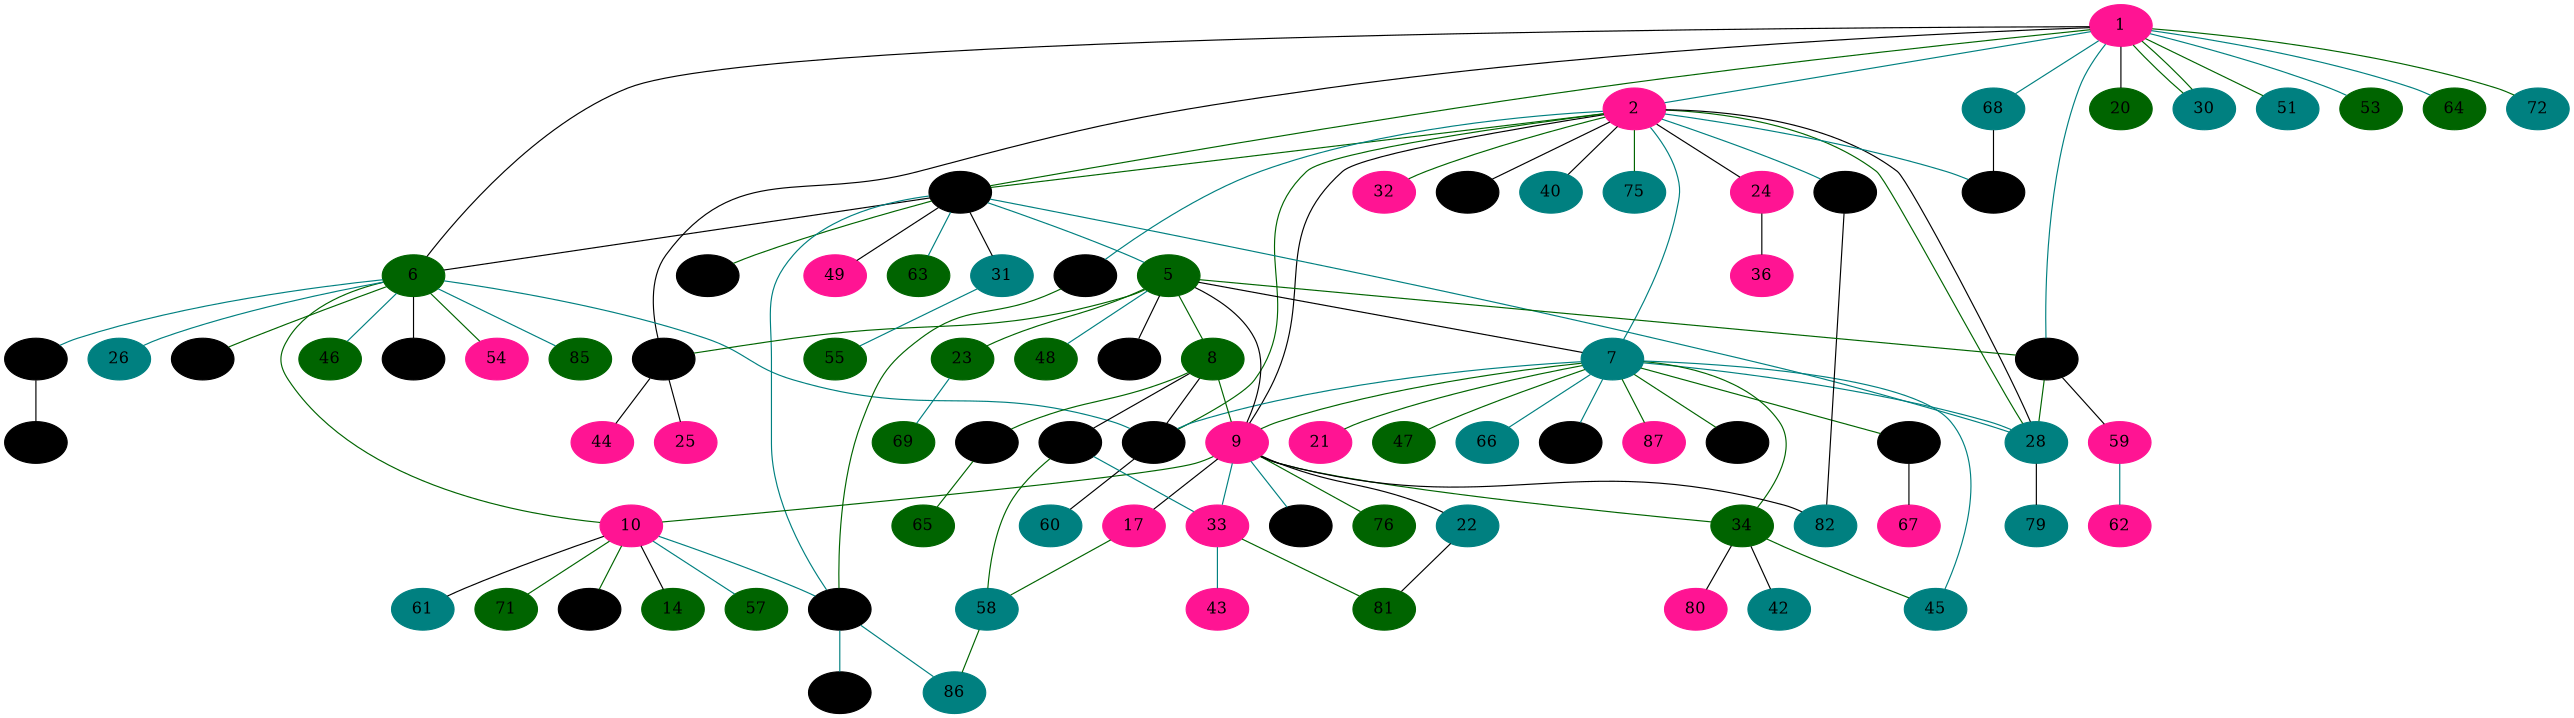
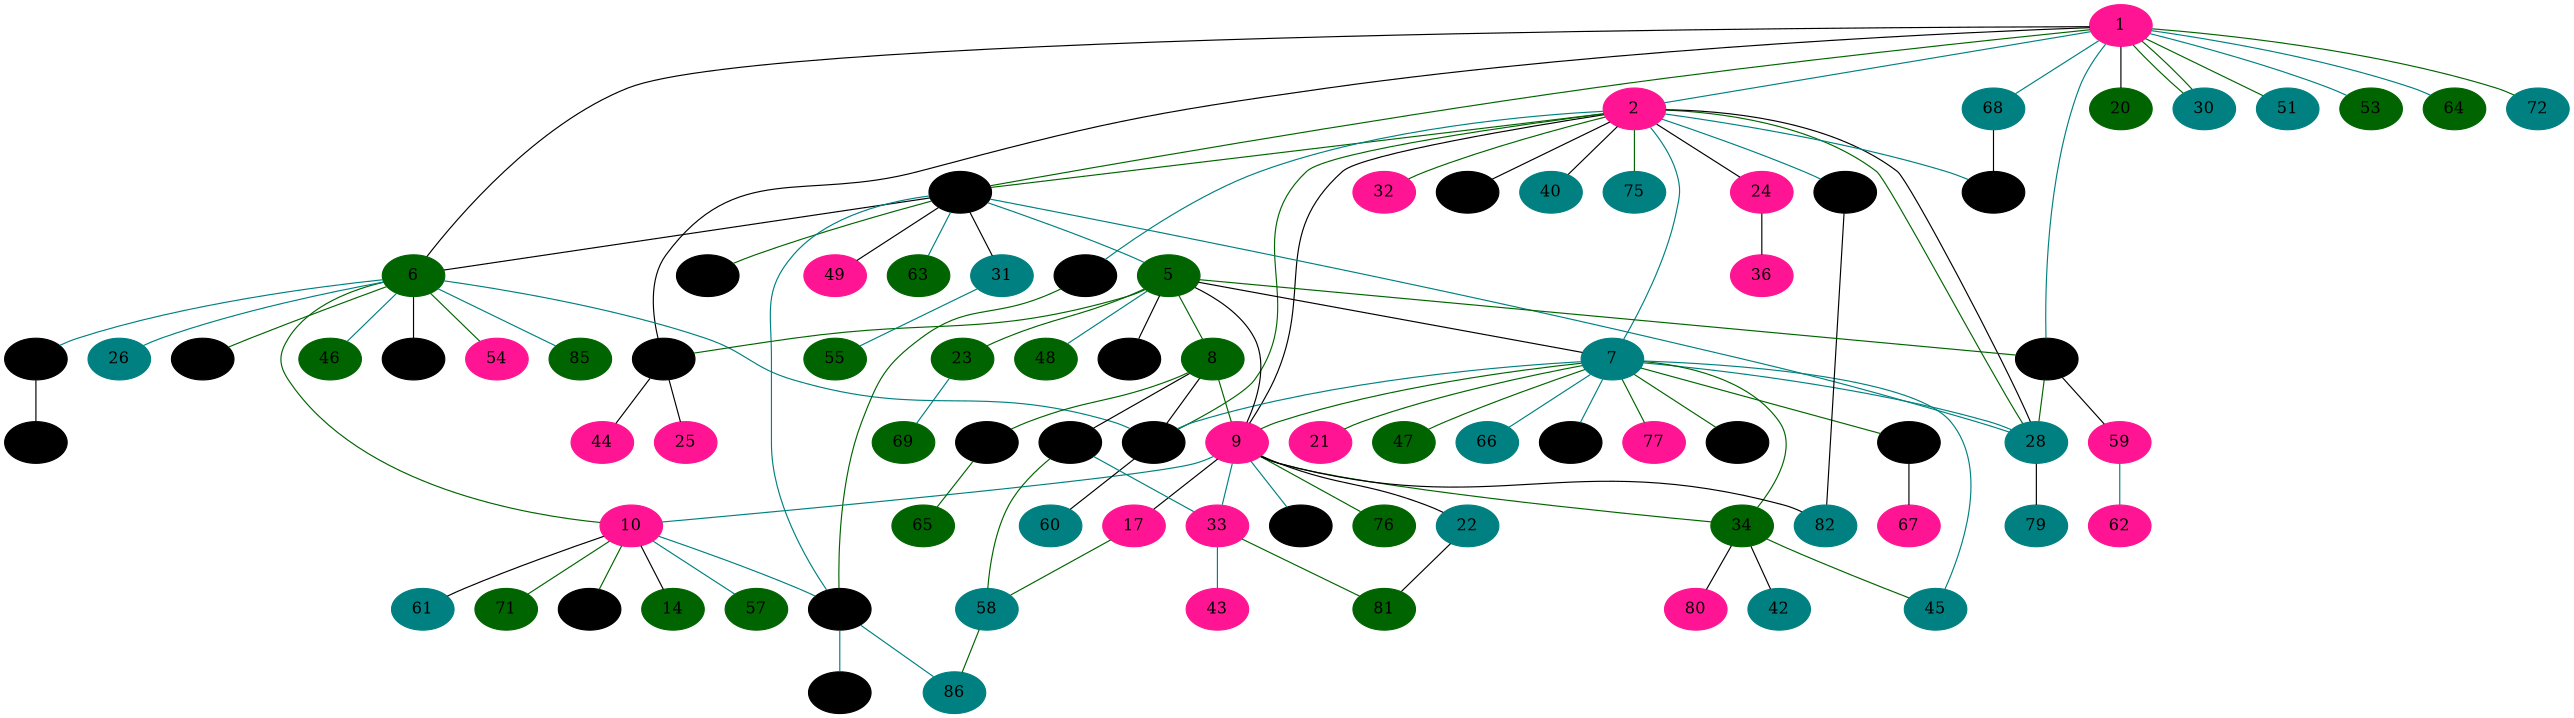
(1654, 442) -> (1654, 442)
(925, 497) -> (925, 497)
